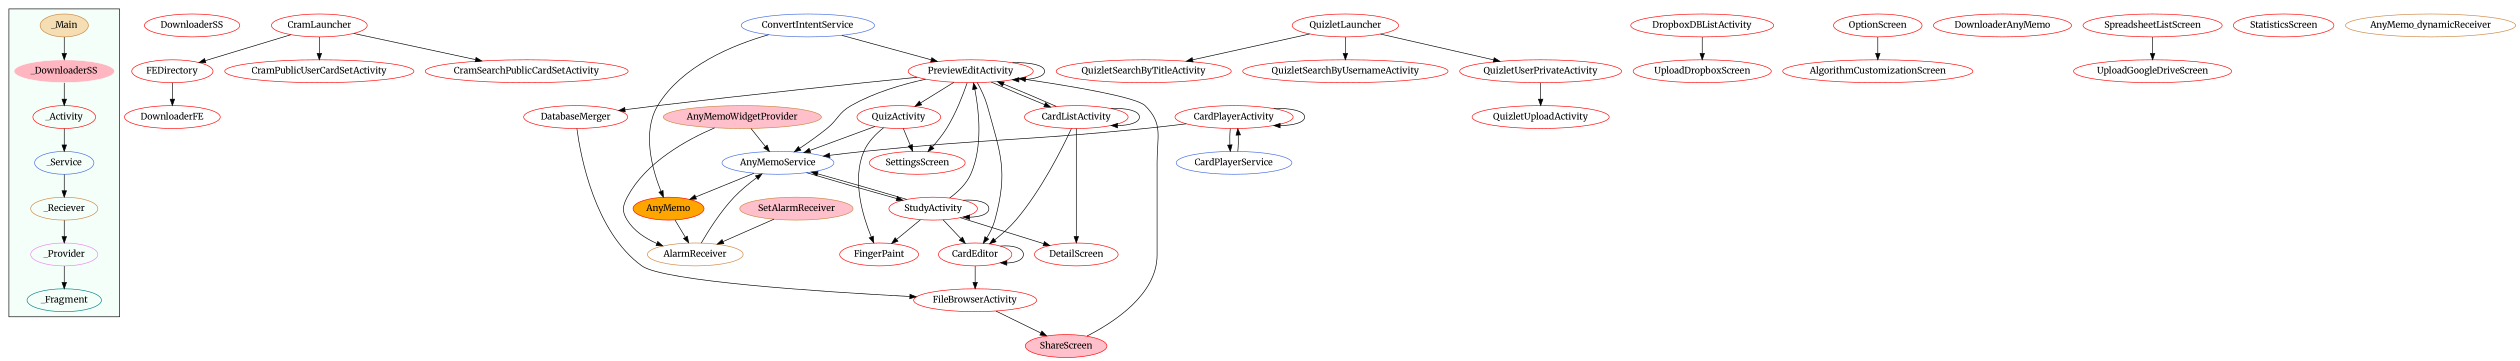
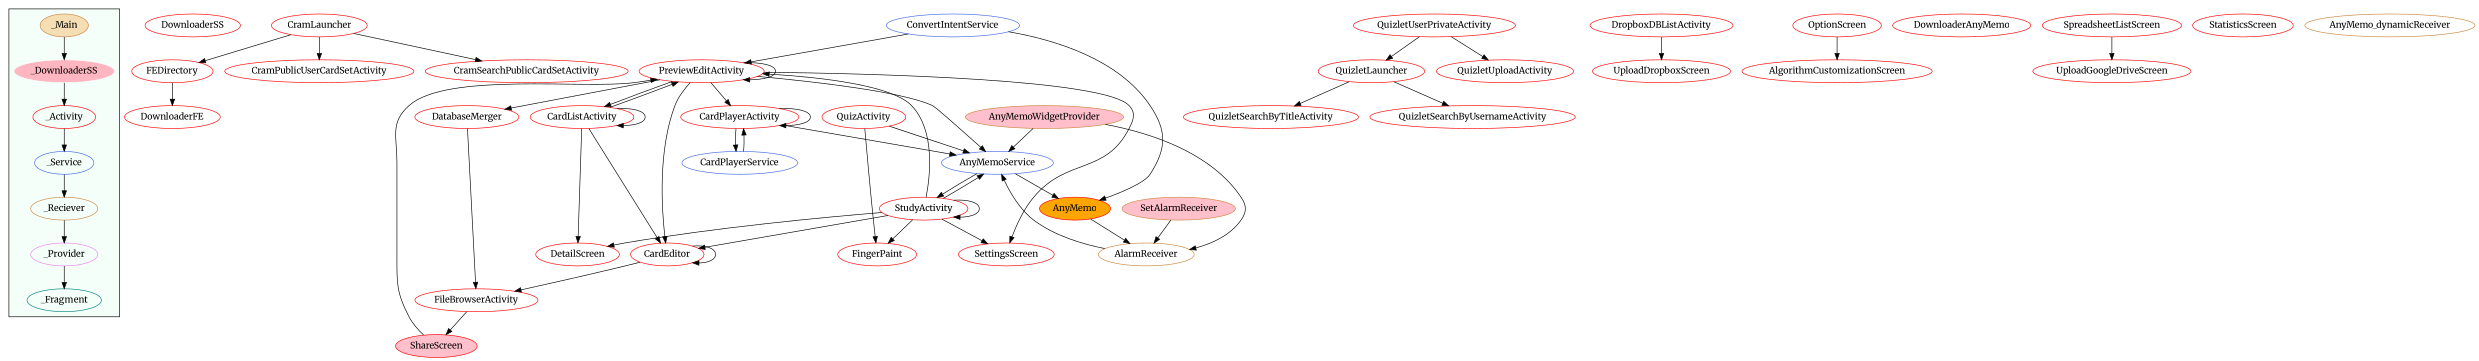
(1437, 47) -> (1405, 47)
(937, 93) -> (719, 92)
(907, 137) -> (962, 230)
